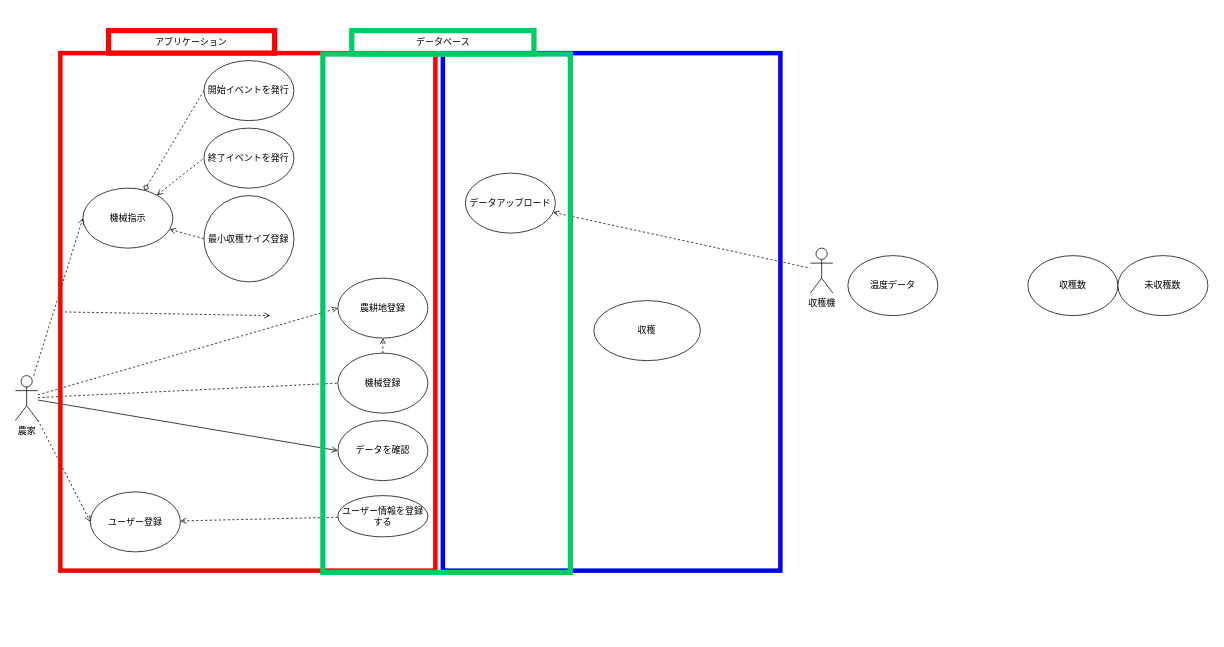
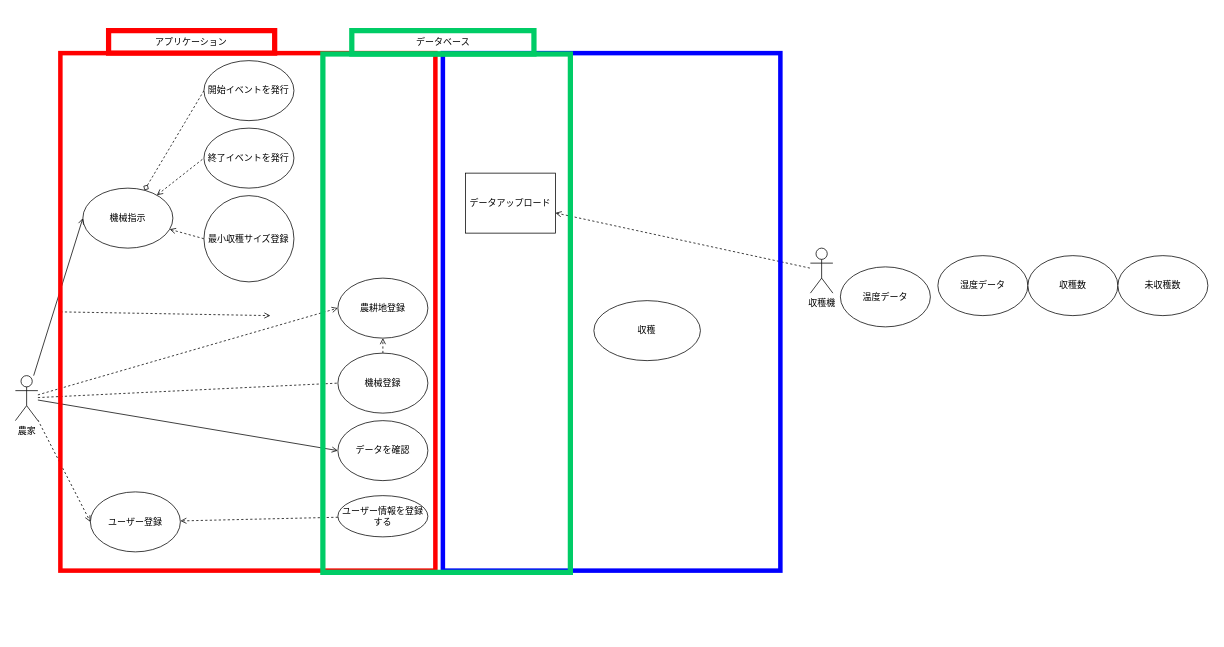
(510, 203) -> (510, 203)
(893, 285) -> (885, 297)
none -> (983, 285)
(46, 335) -> (46, 335)
